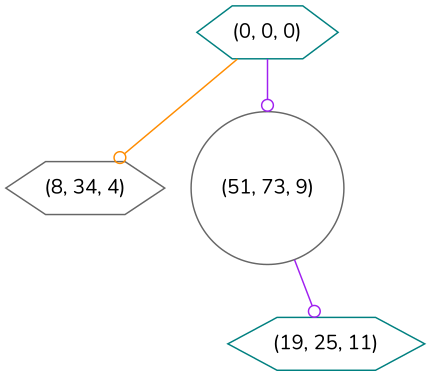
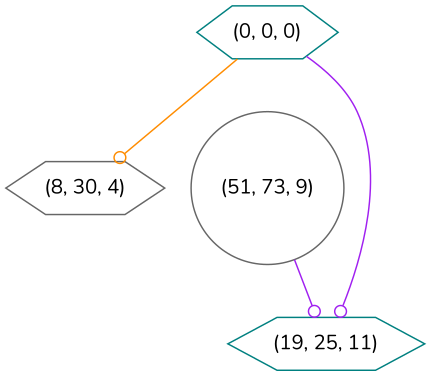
(268, 79) -> (370, 172)
(85, 188) -> (85, 188)
